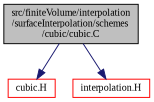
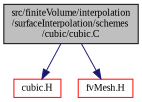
(111, 88) -> (106, 88)
